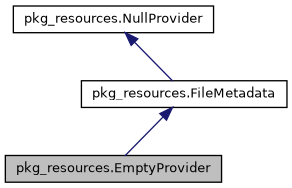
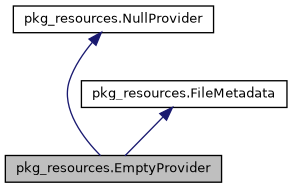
(154, 62) -> (68, 100)
